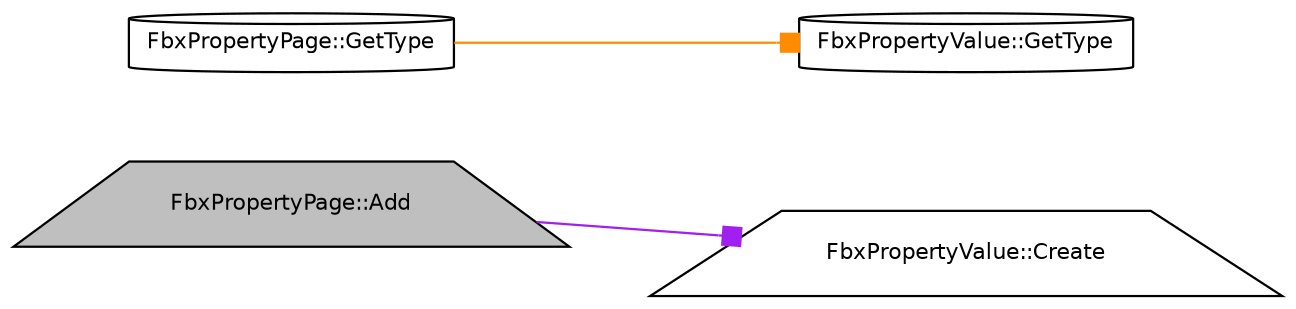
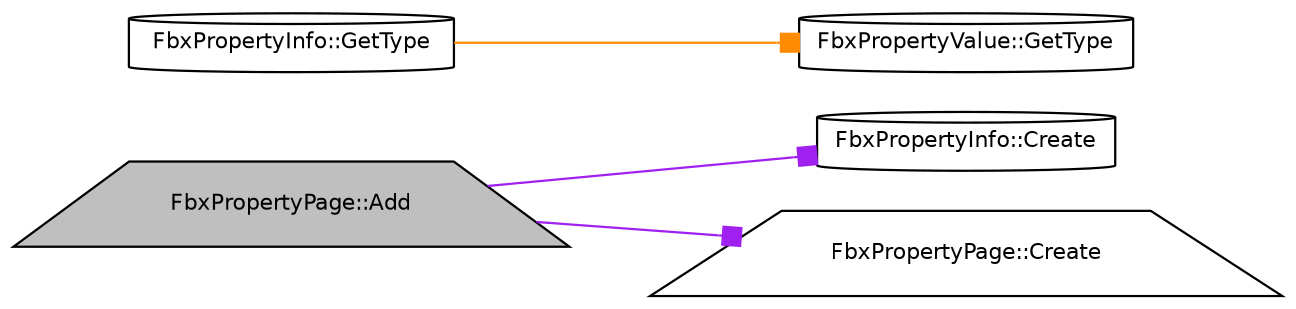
(291, 43) -> (291, 43)
none -> (966, 141)
(966, 253) -> (966, 253)
